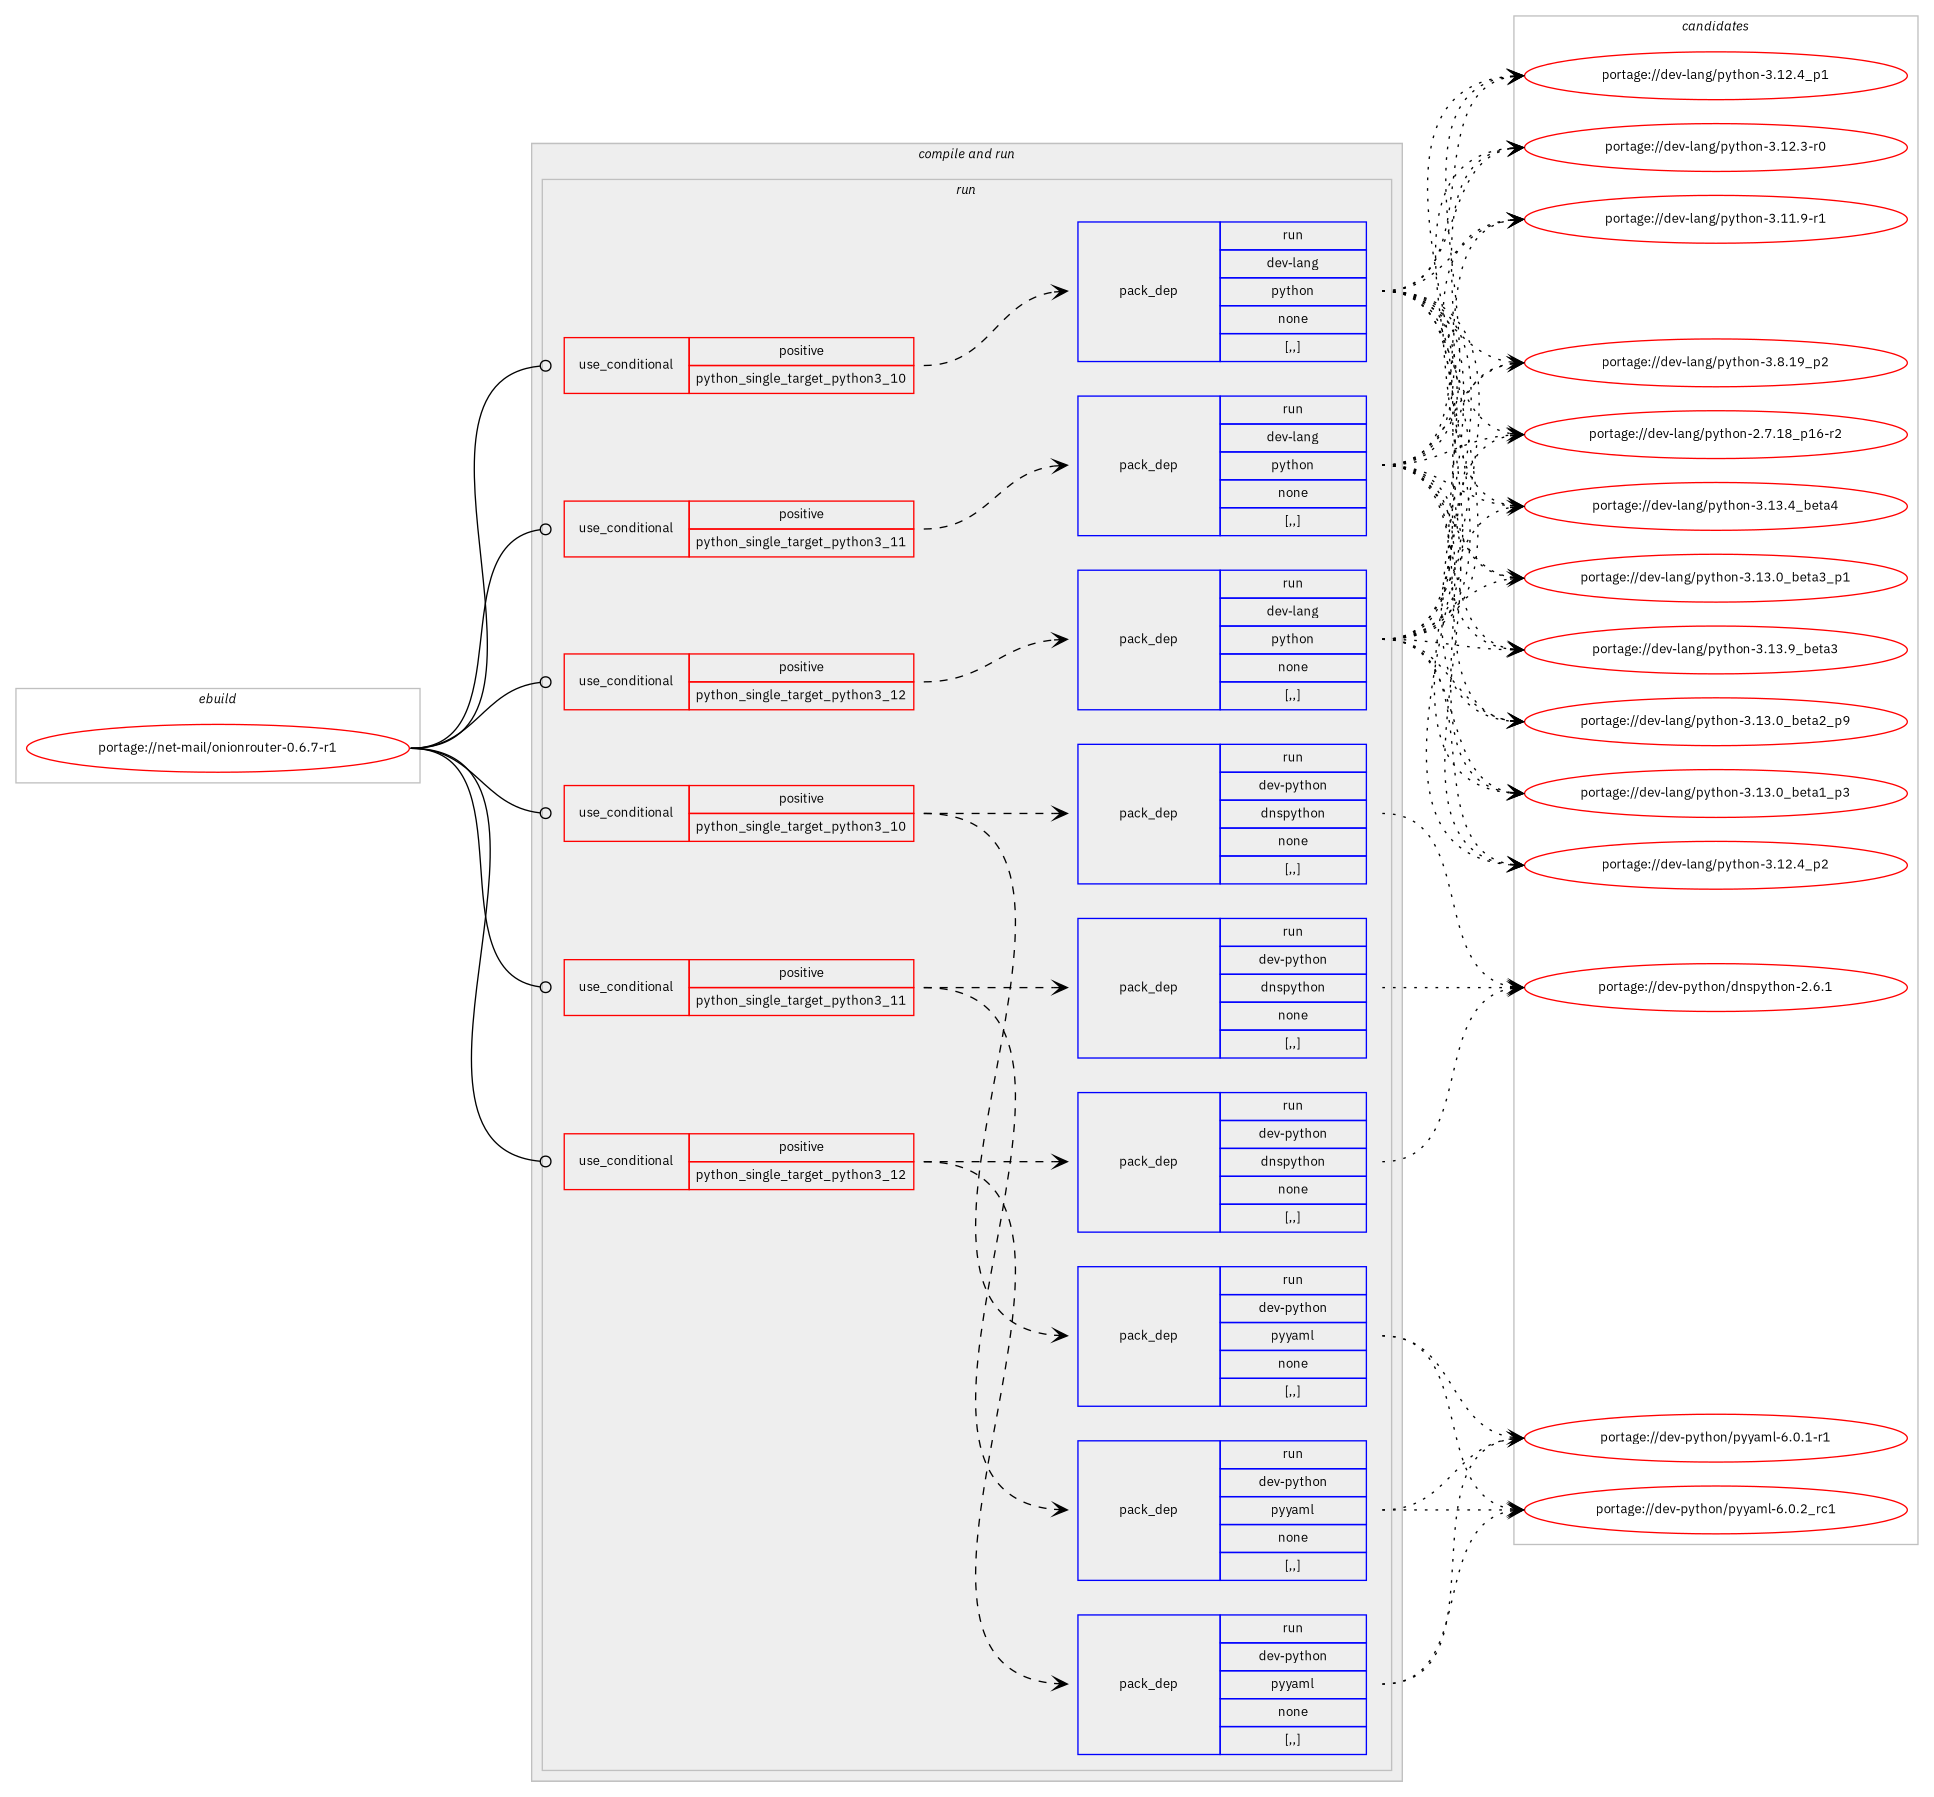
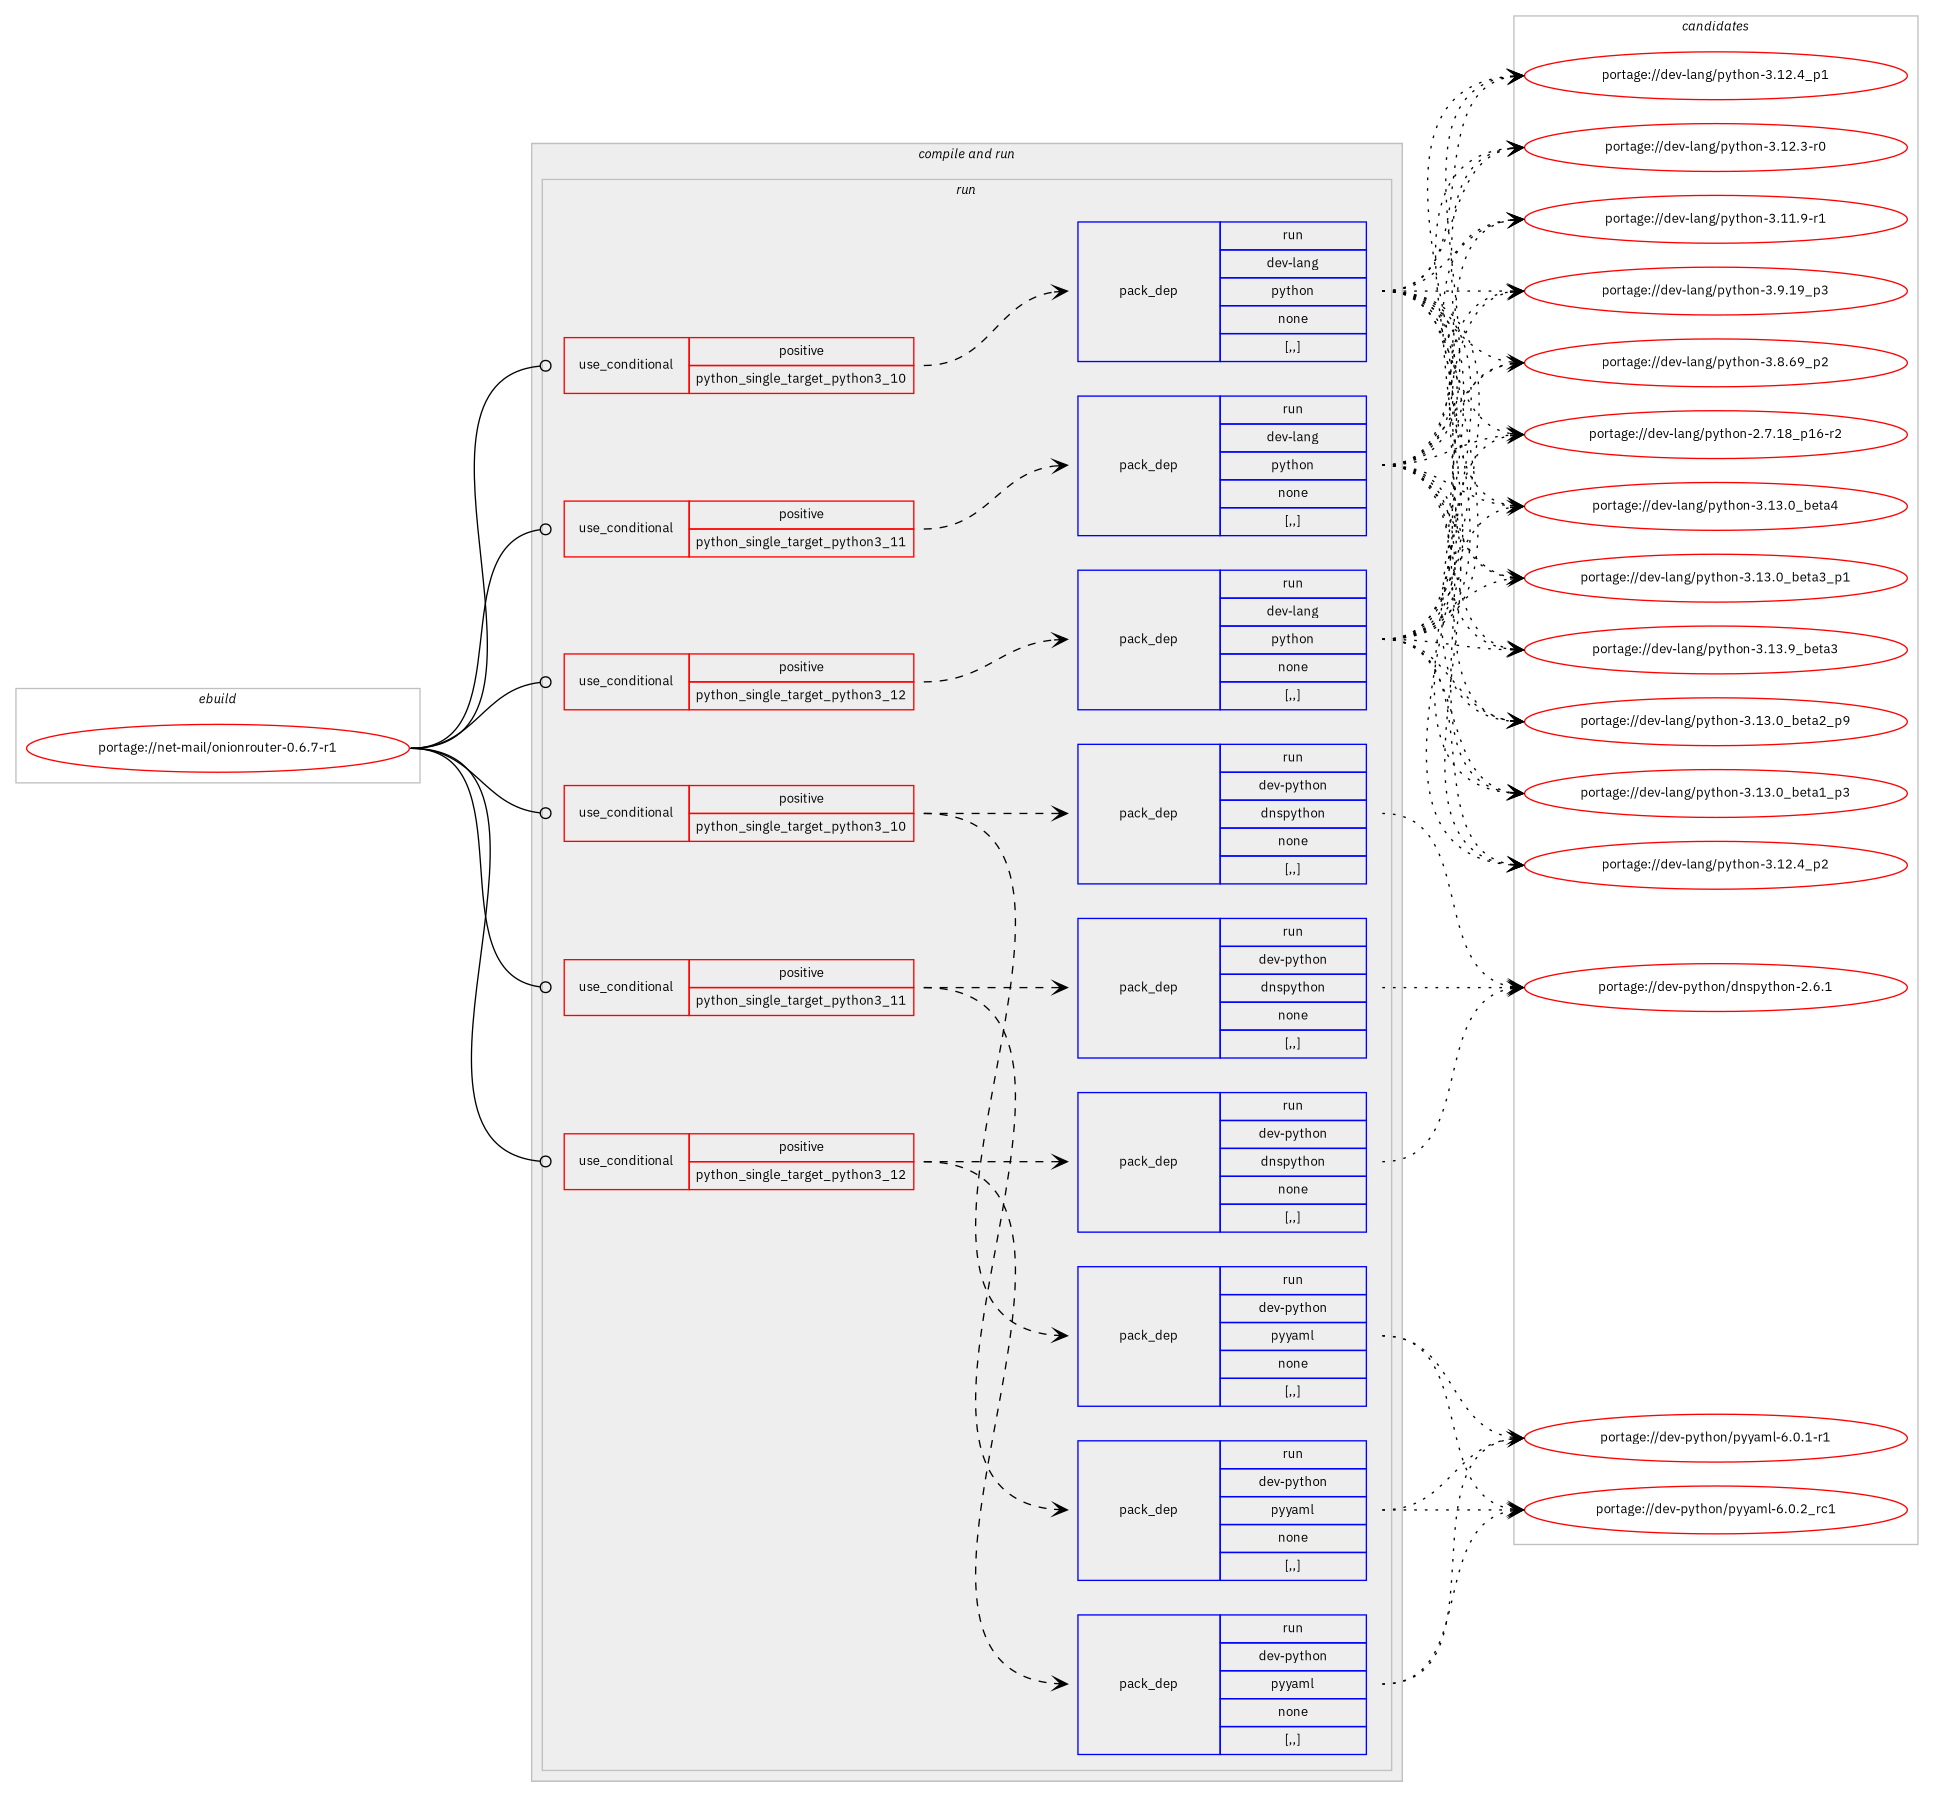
none -> (1716, 291)
(1716, 363) -> (1716, 363)
(1716, 506) -> (1716, 506)
